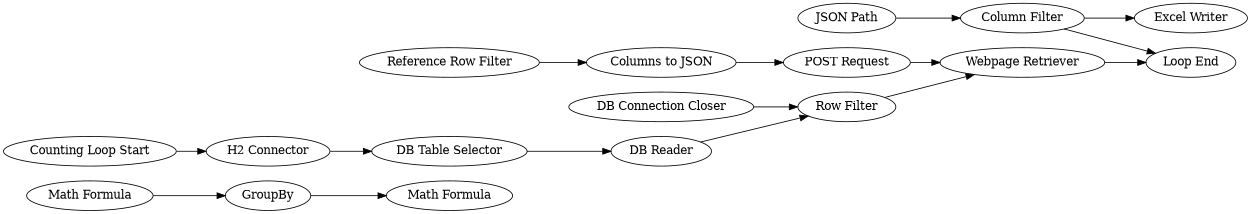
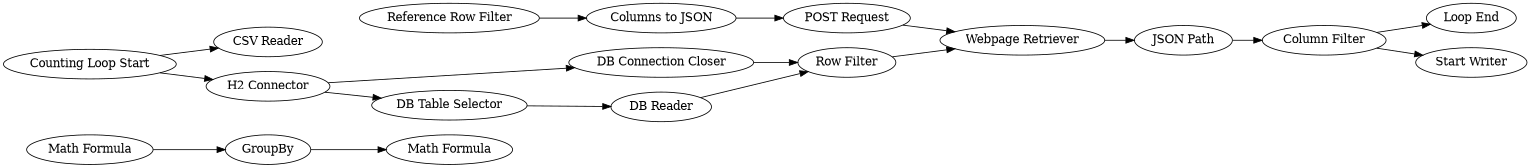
(1191, 18) -> (1471, 62)
none -> (268, 42)
(1121, 62) -> (1115, 40)
none -> (447, 75)
